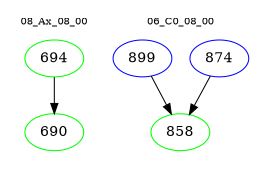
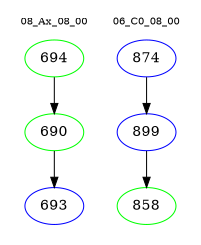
(202, 91) -> (147, 90)
none -> (54, 206)
